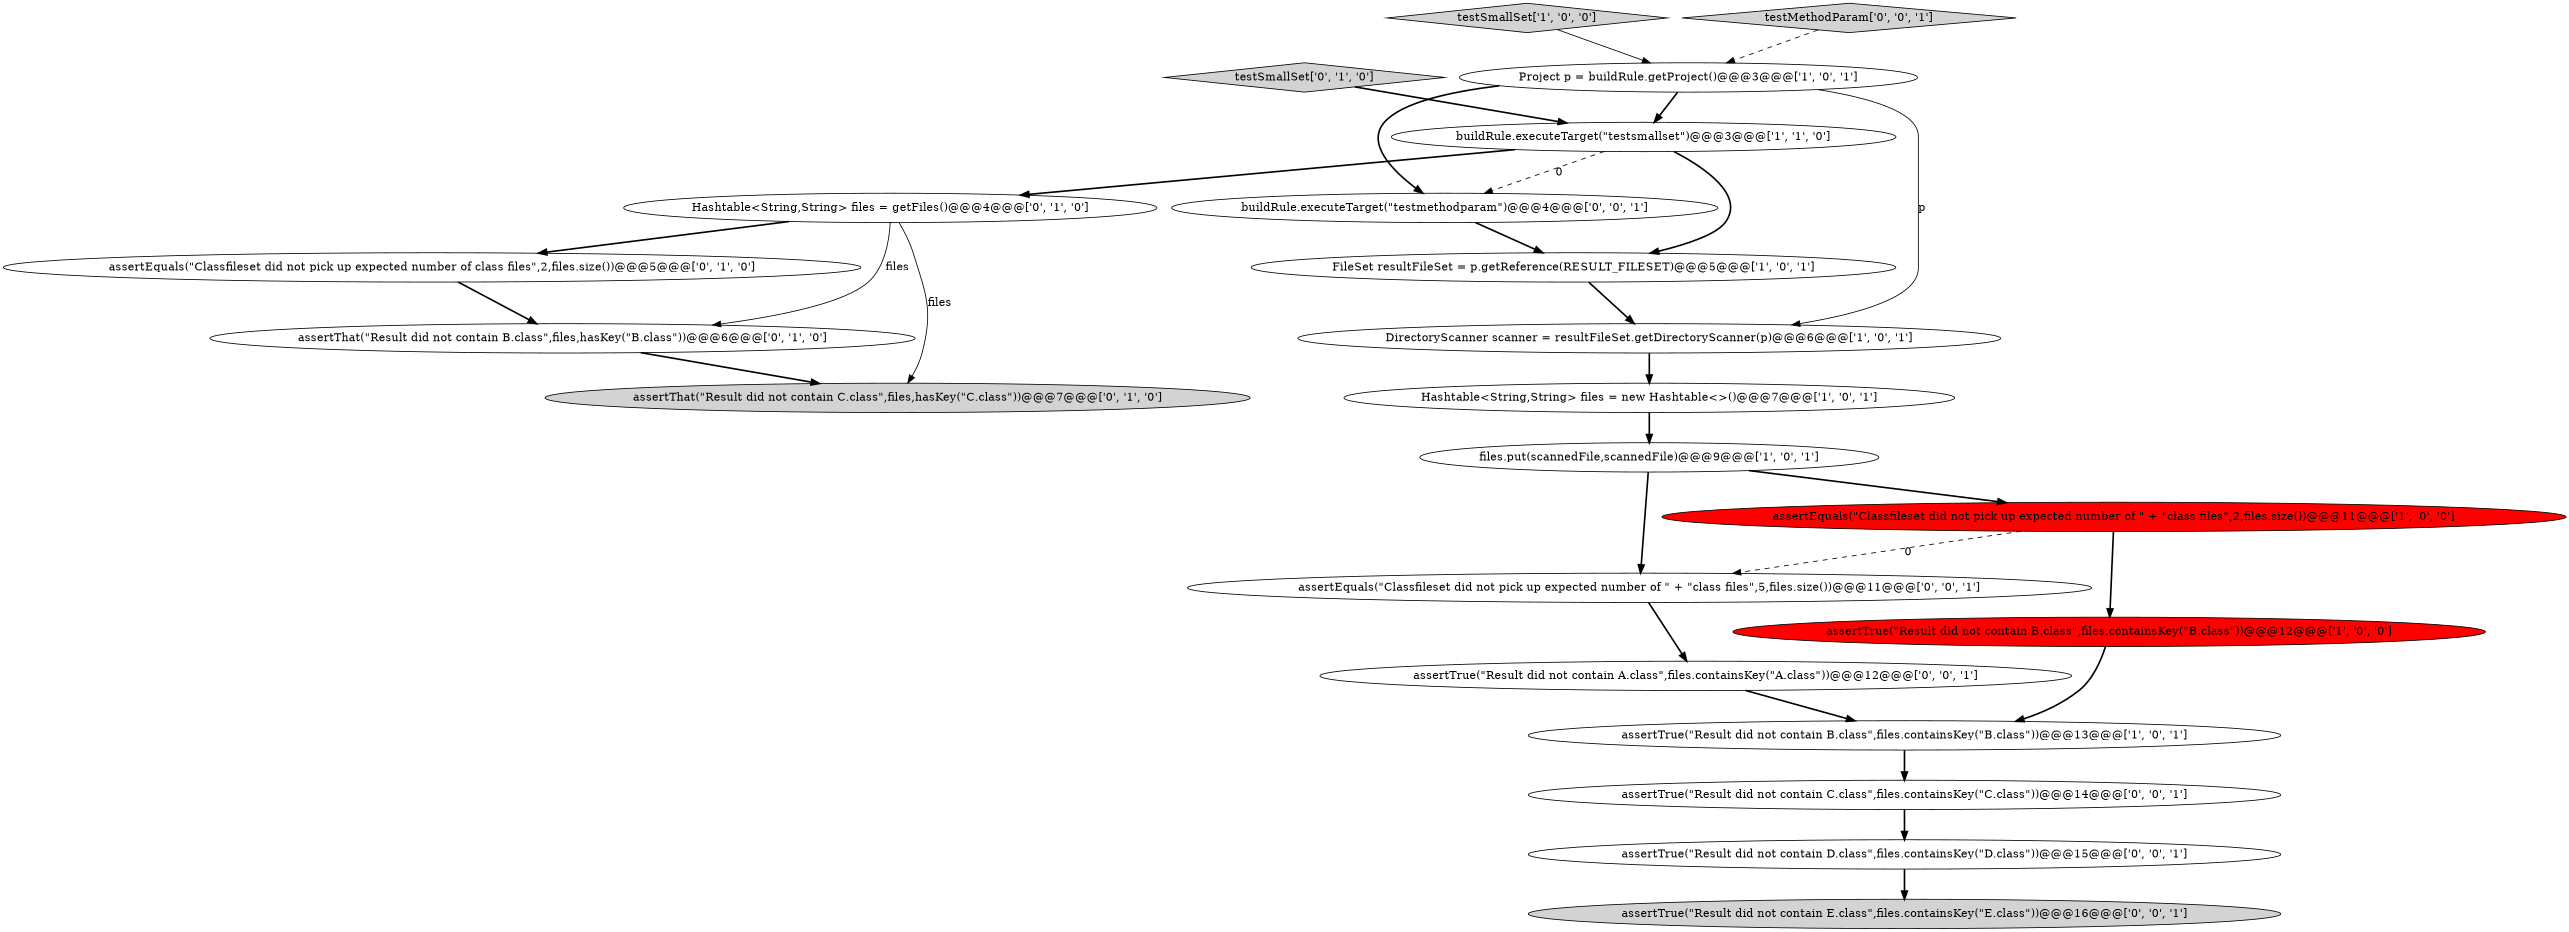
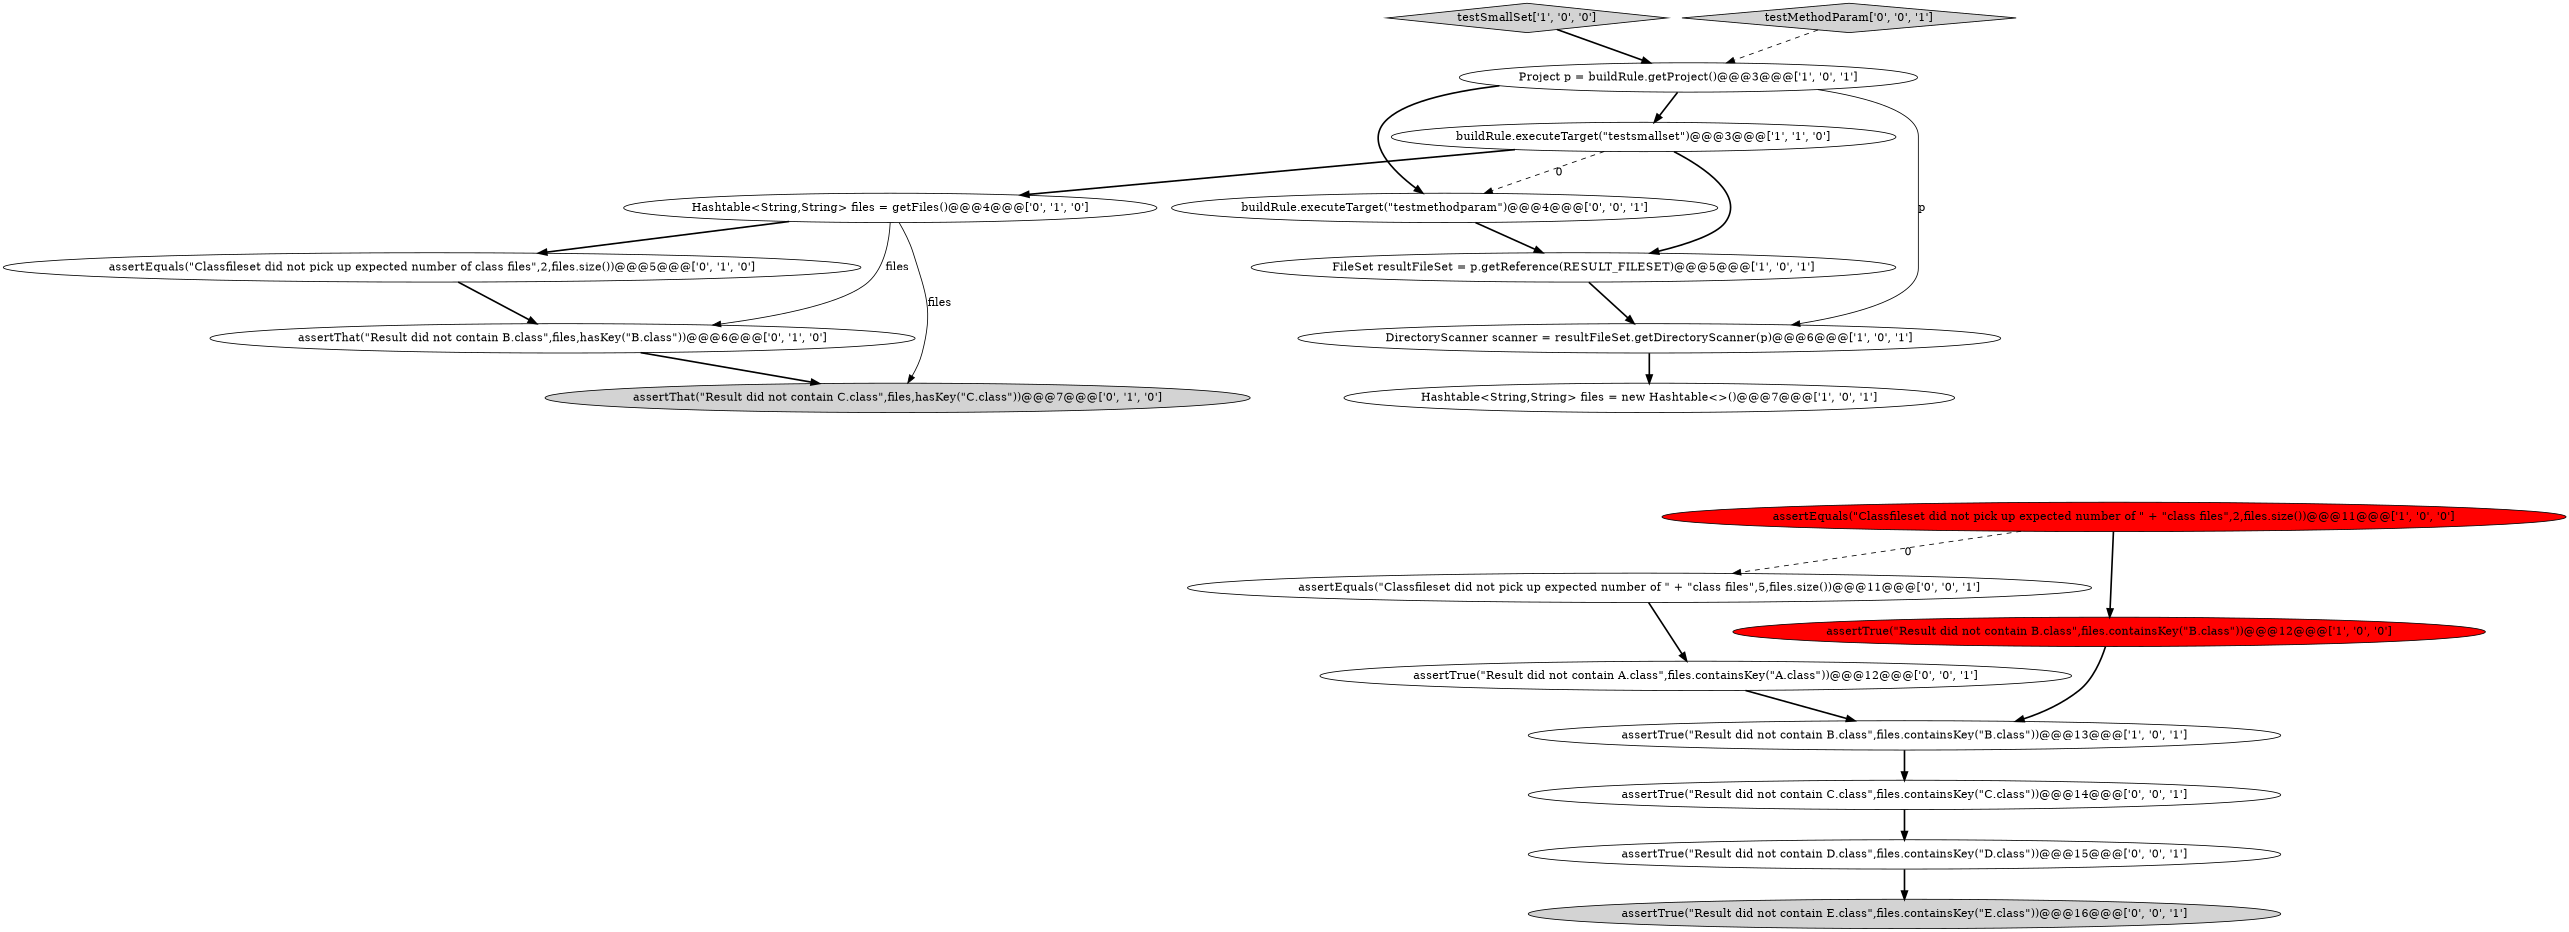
(1600, 45) -> (1600, 45)
(1304, 77) -> none
(1649, 457) -> none
